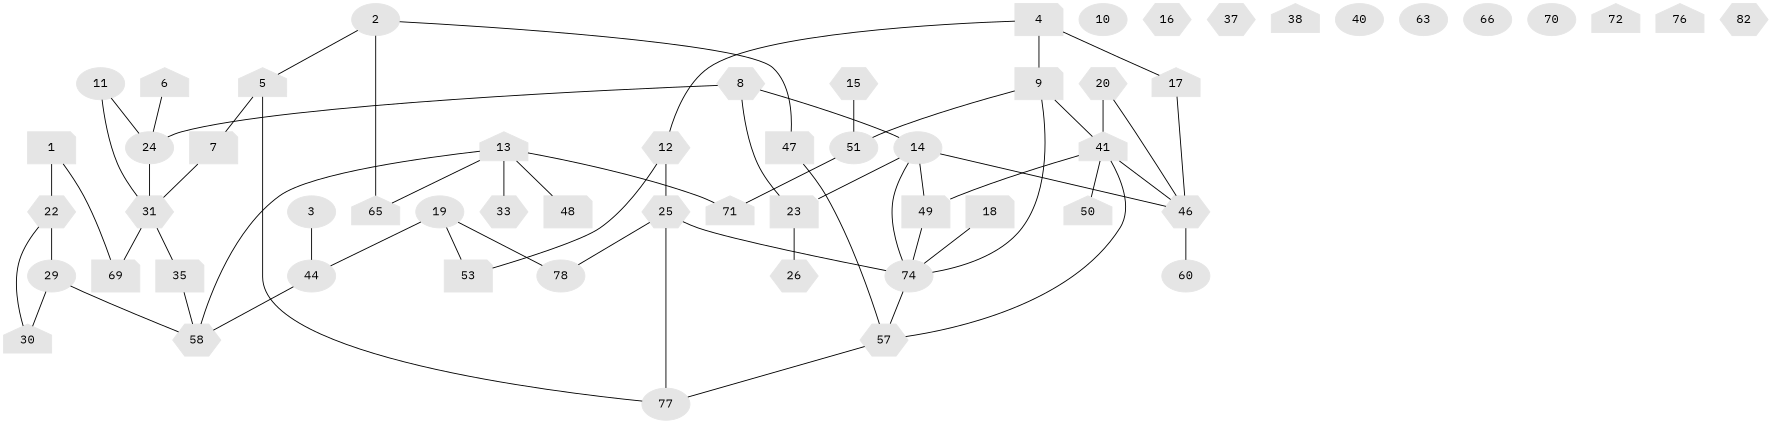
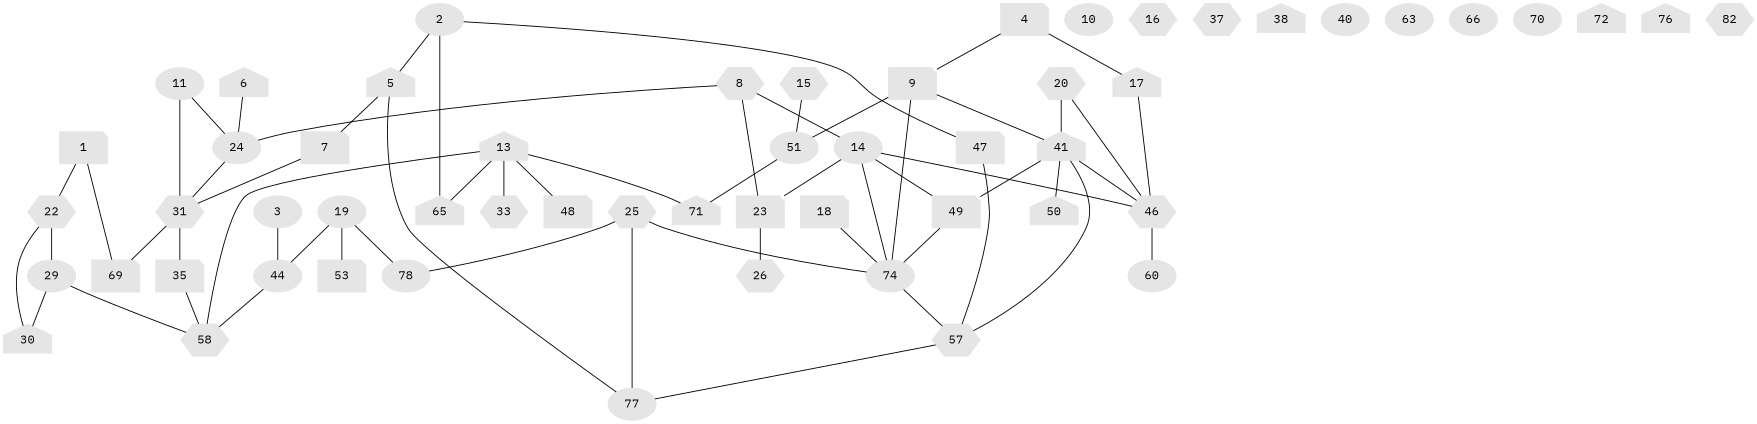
(666, 148) -> none
